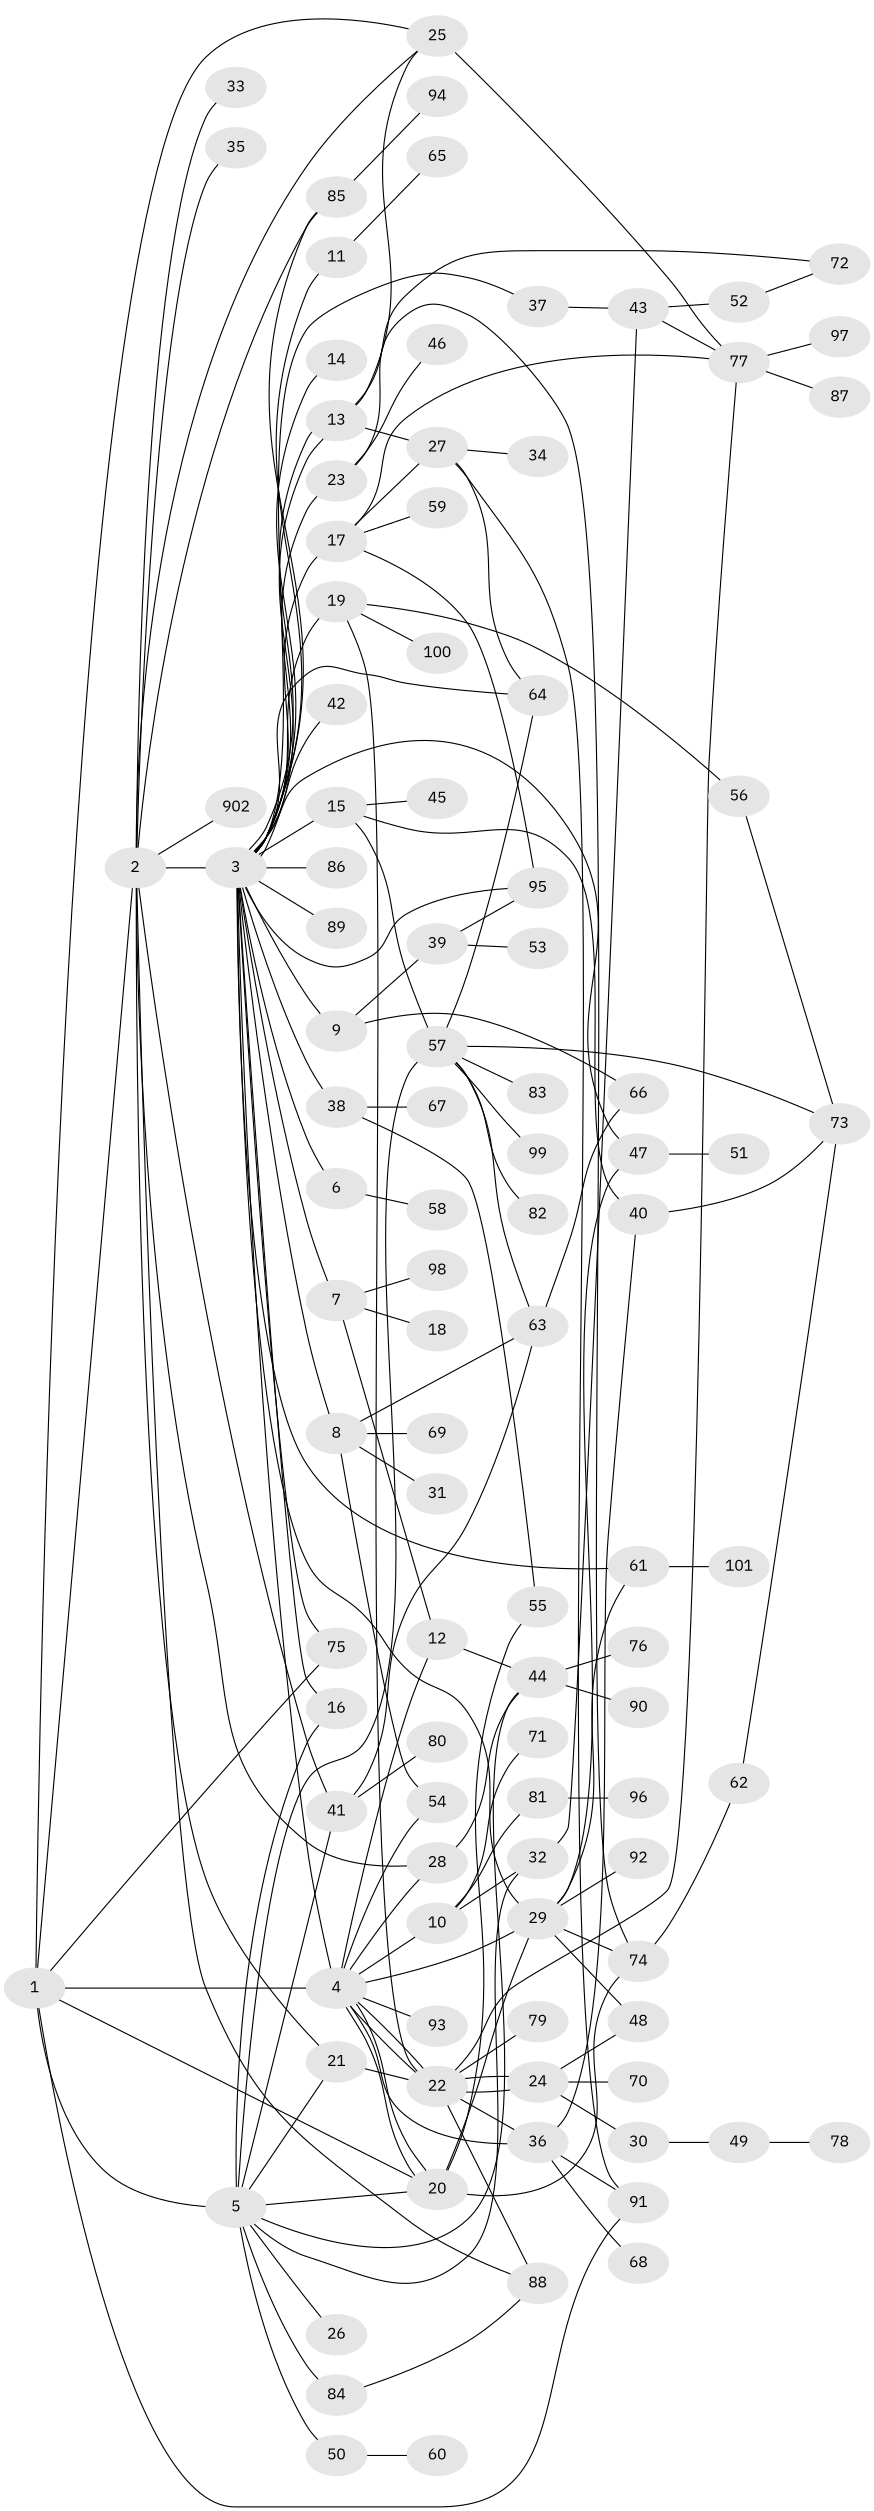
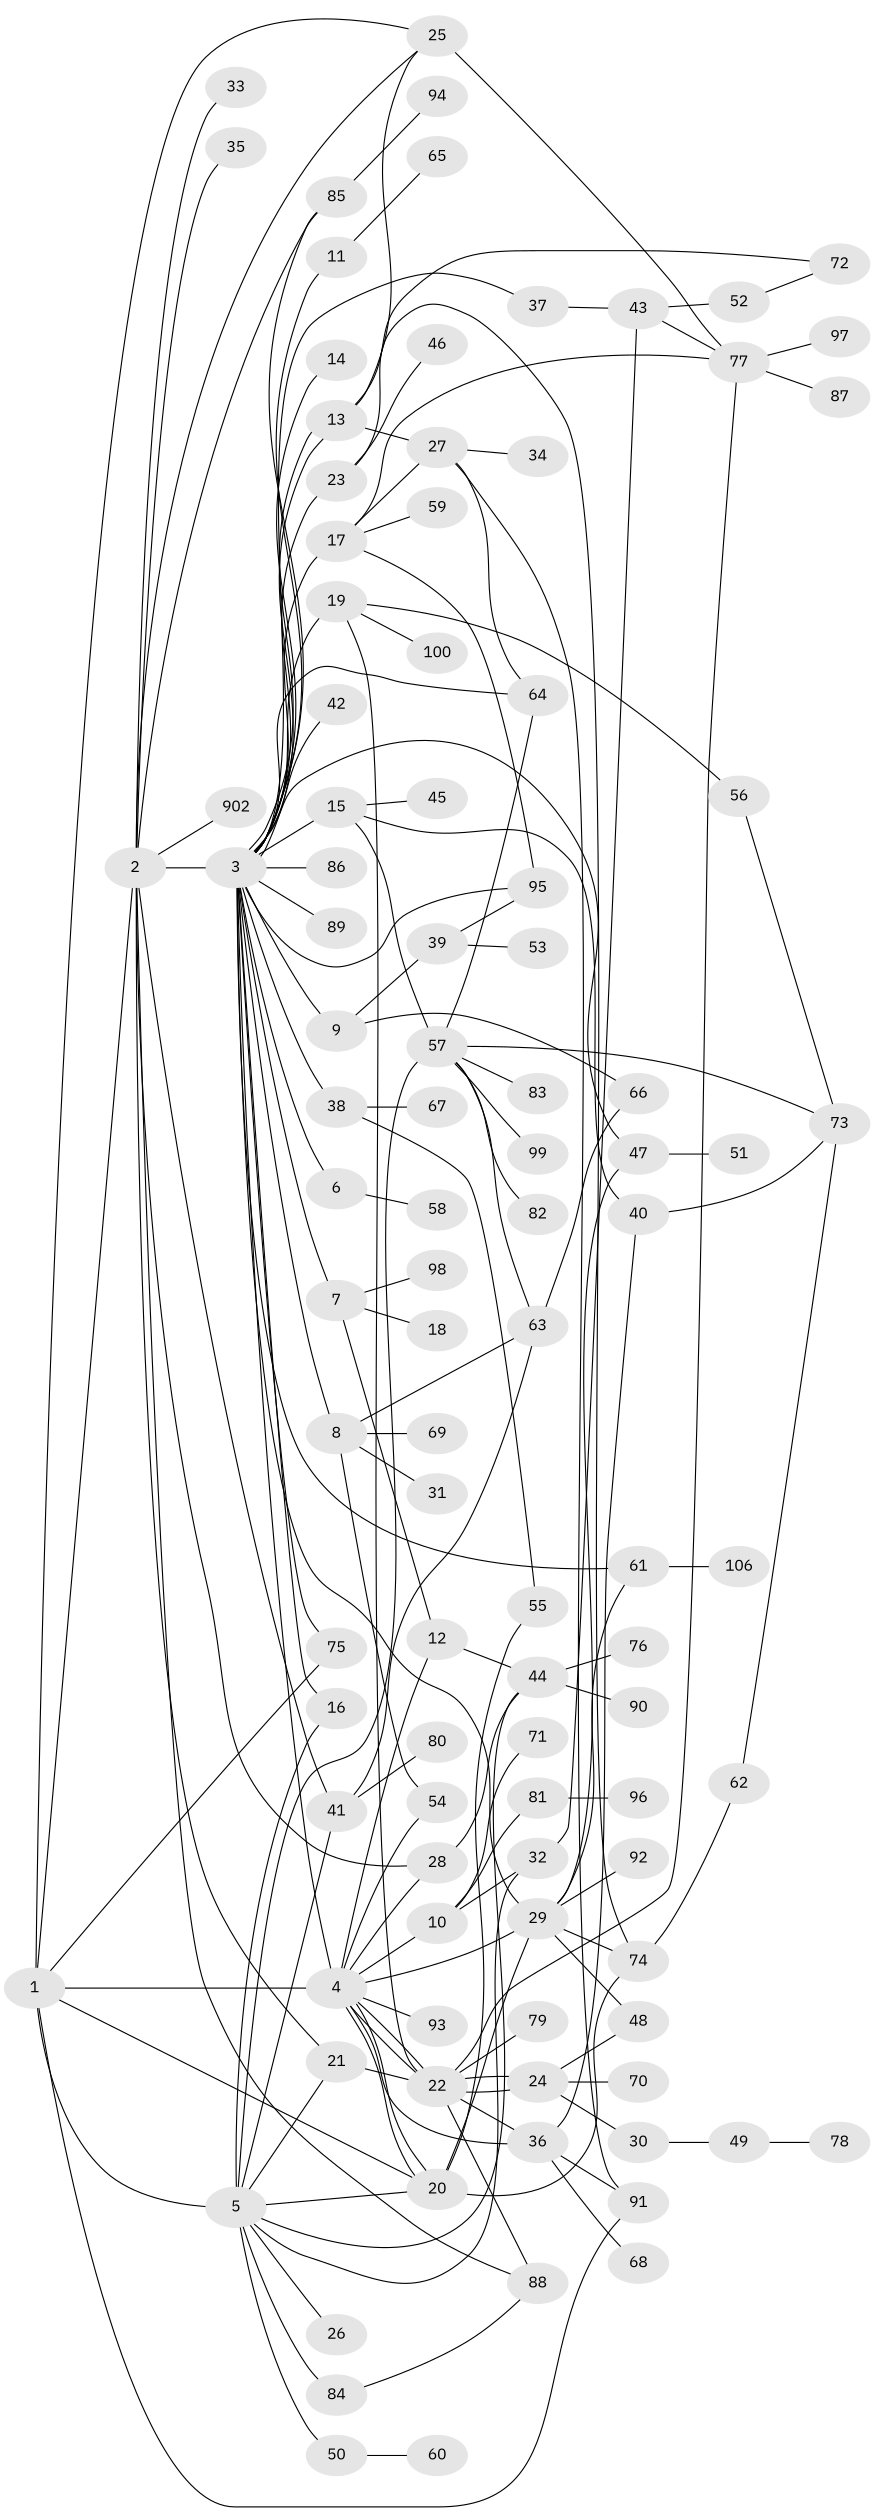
(739, 1567) -> (739, 1567)
